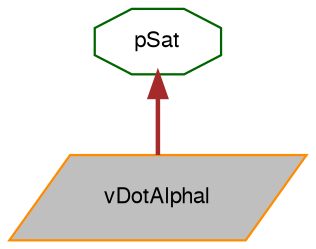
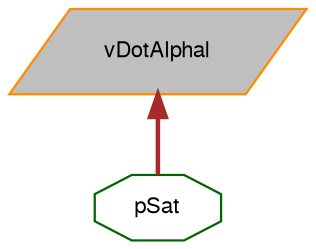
(158, 126) -> (158, 146)
